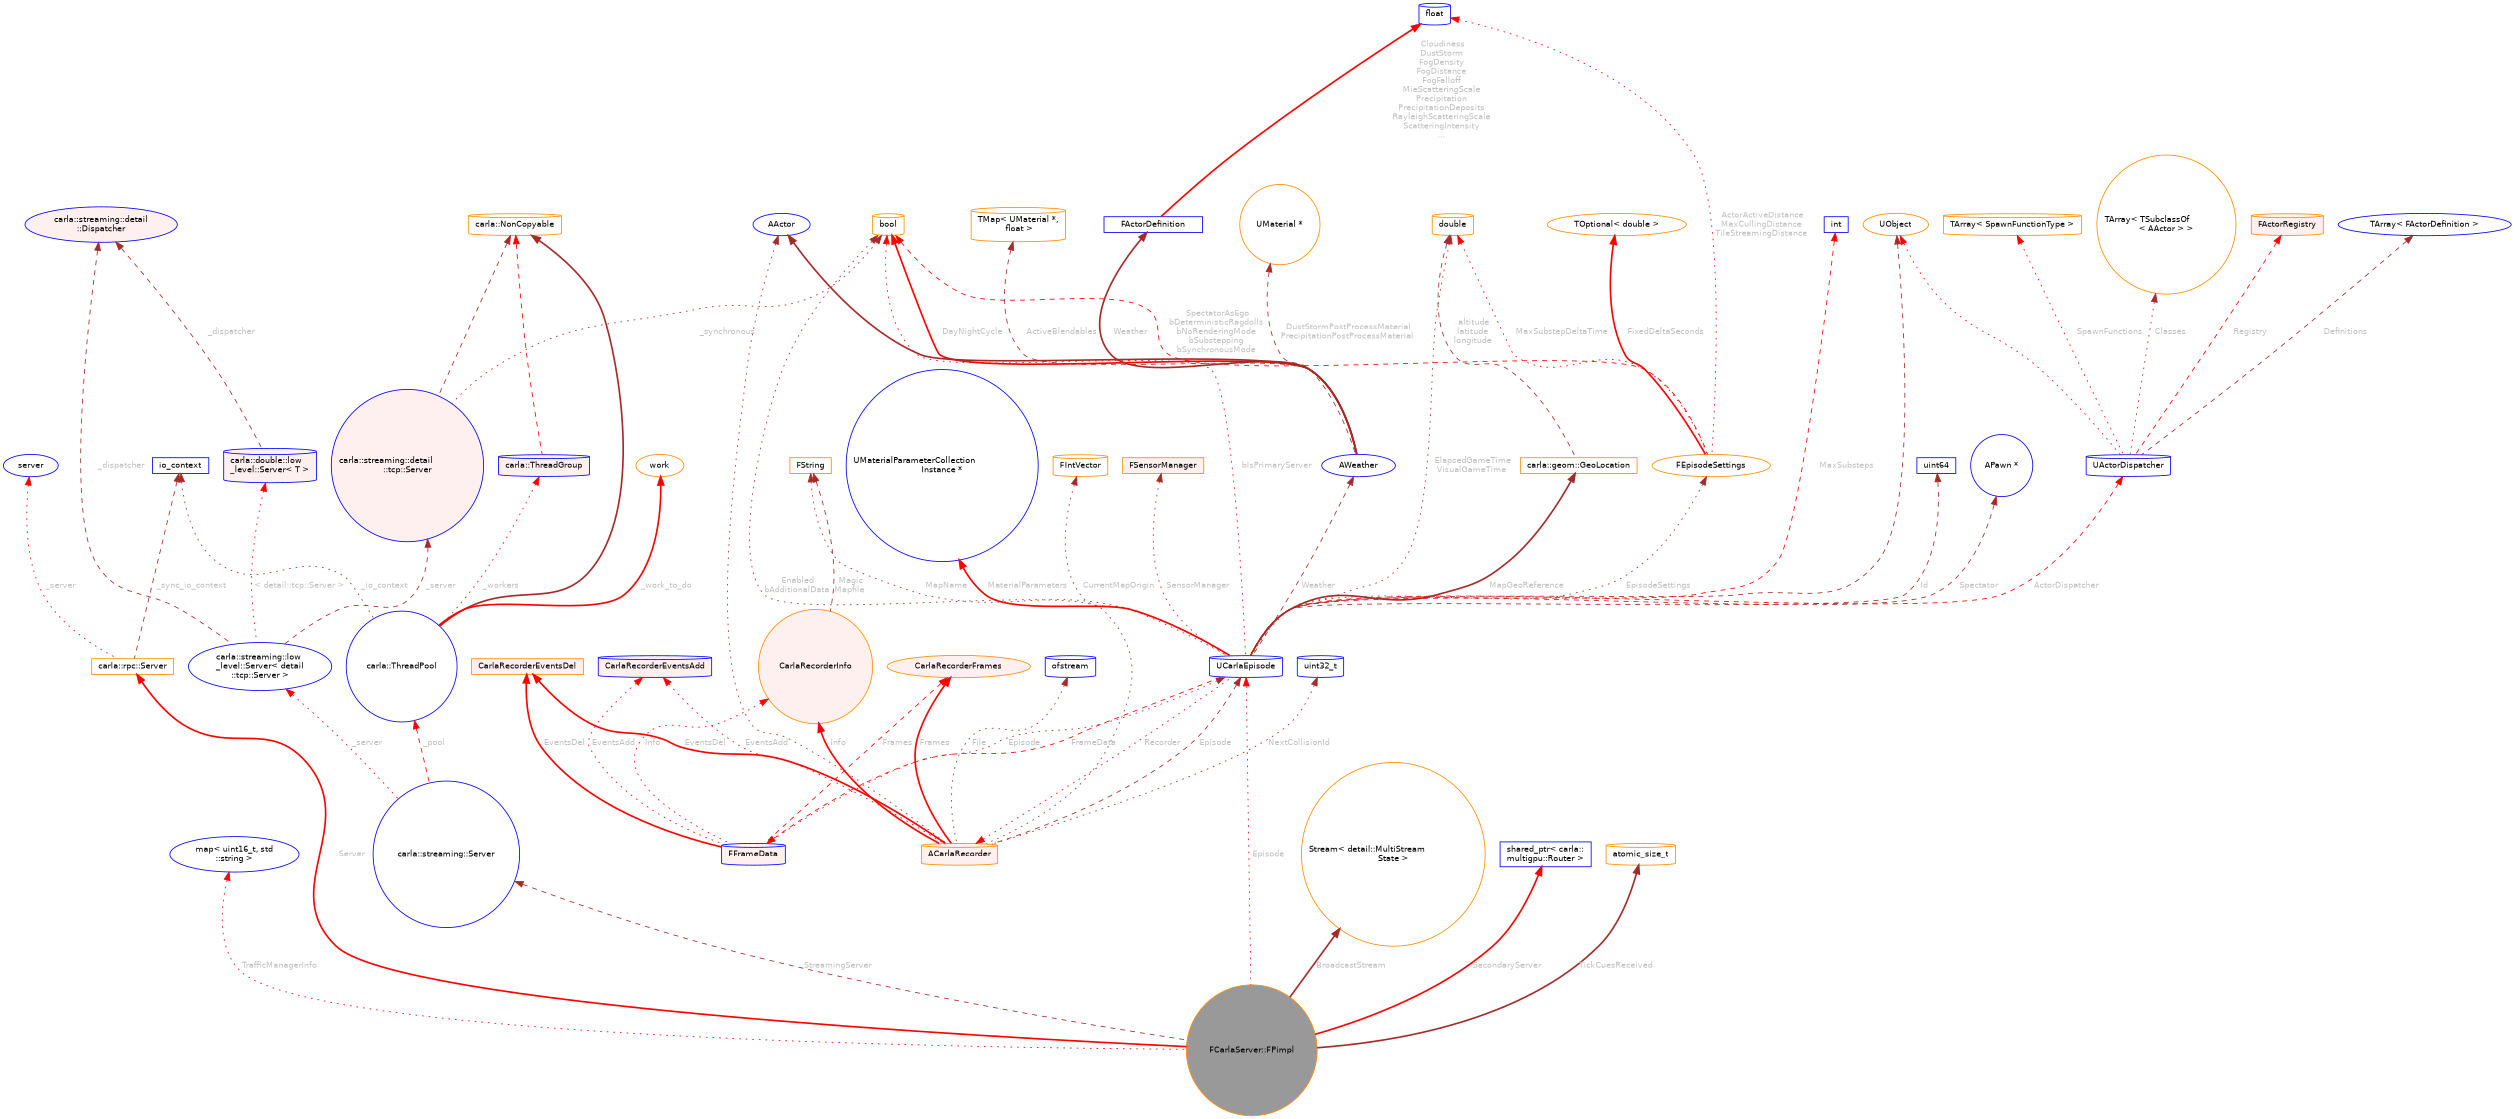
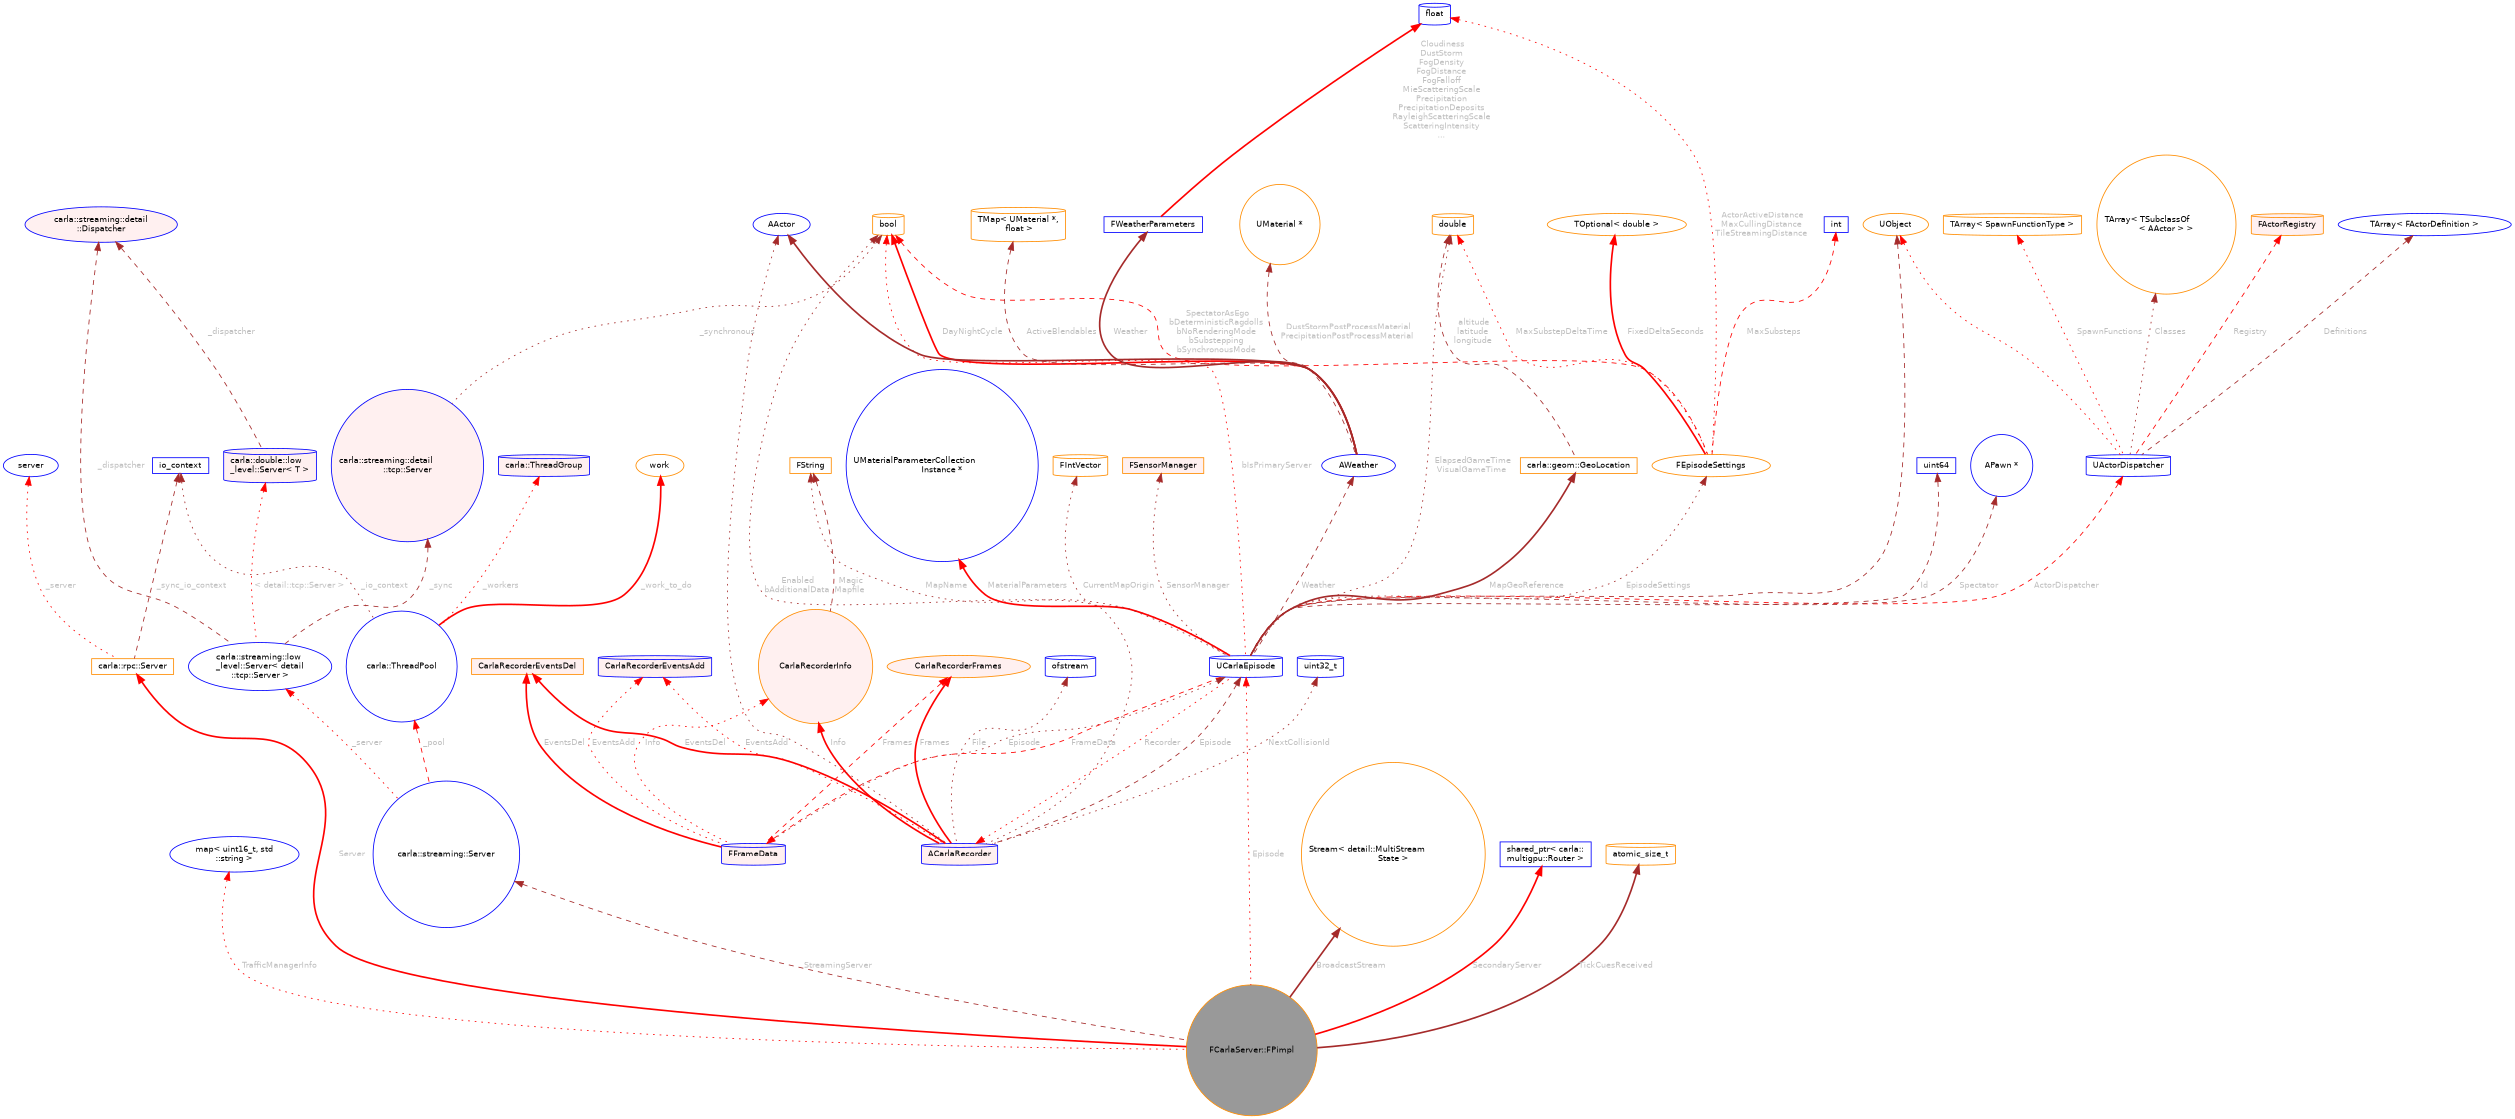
(515, 225) -> none
(1153, 225) -> (1153, 225)
(440, 586) -> (440, 586)
(1736, 588) -> (1739, 317)
(960, 854) -> (960, 854)
